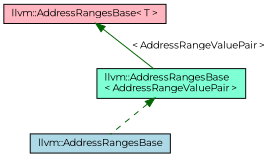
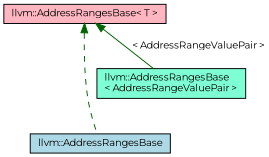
(129, 119) -> (86, 84)
